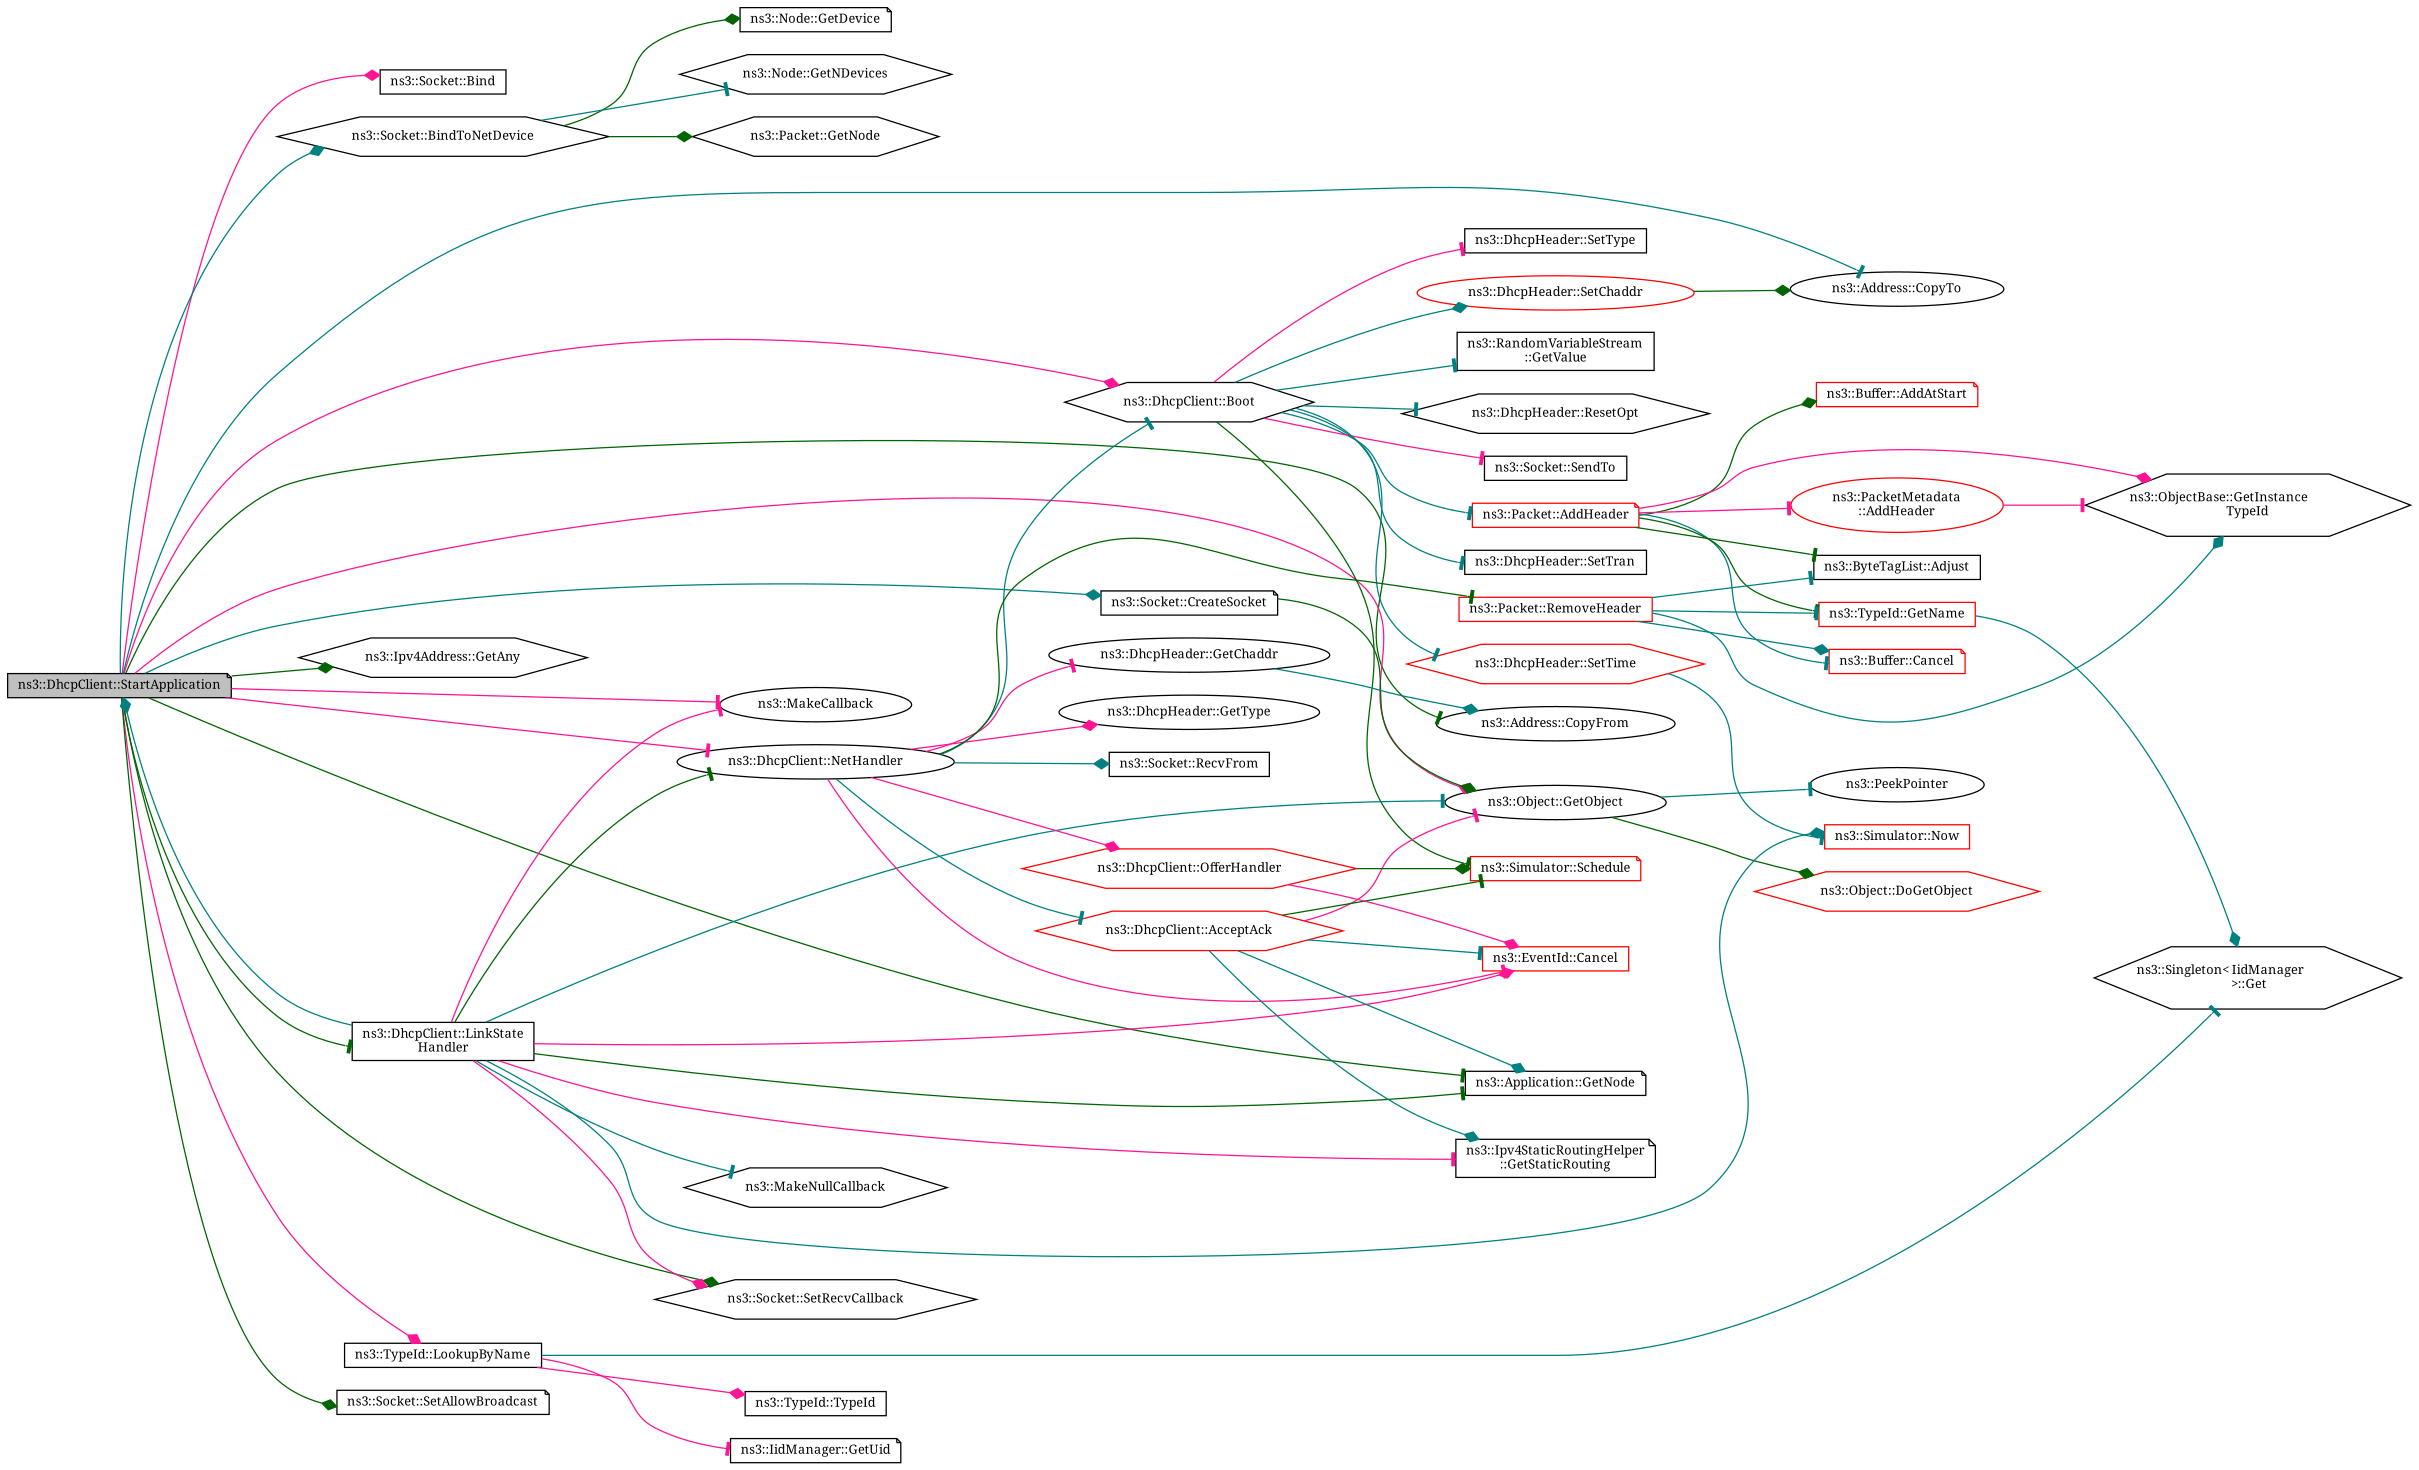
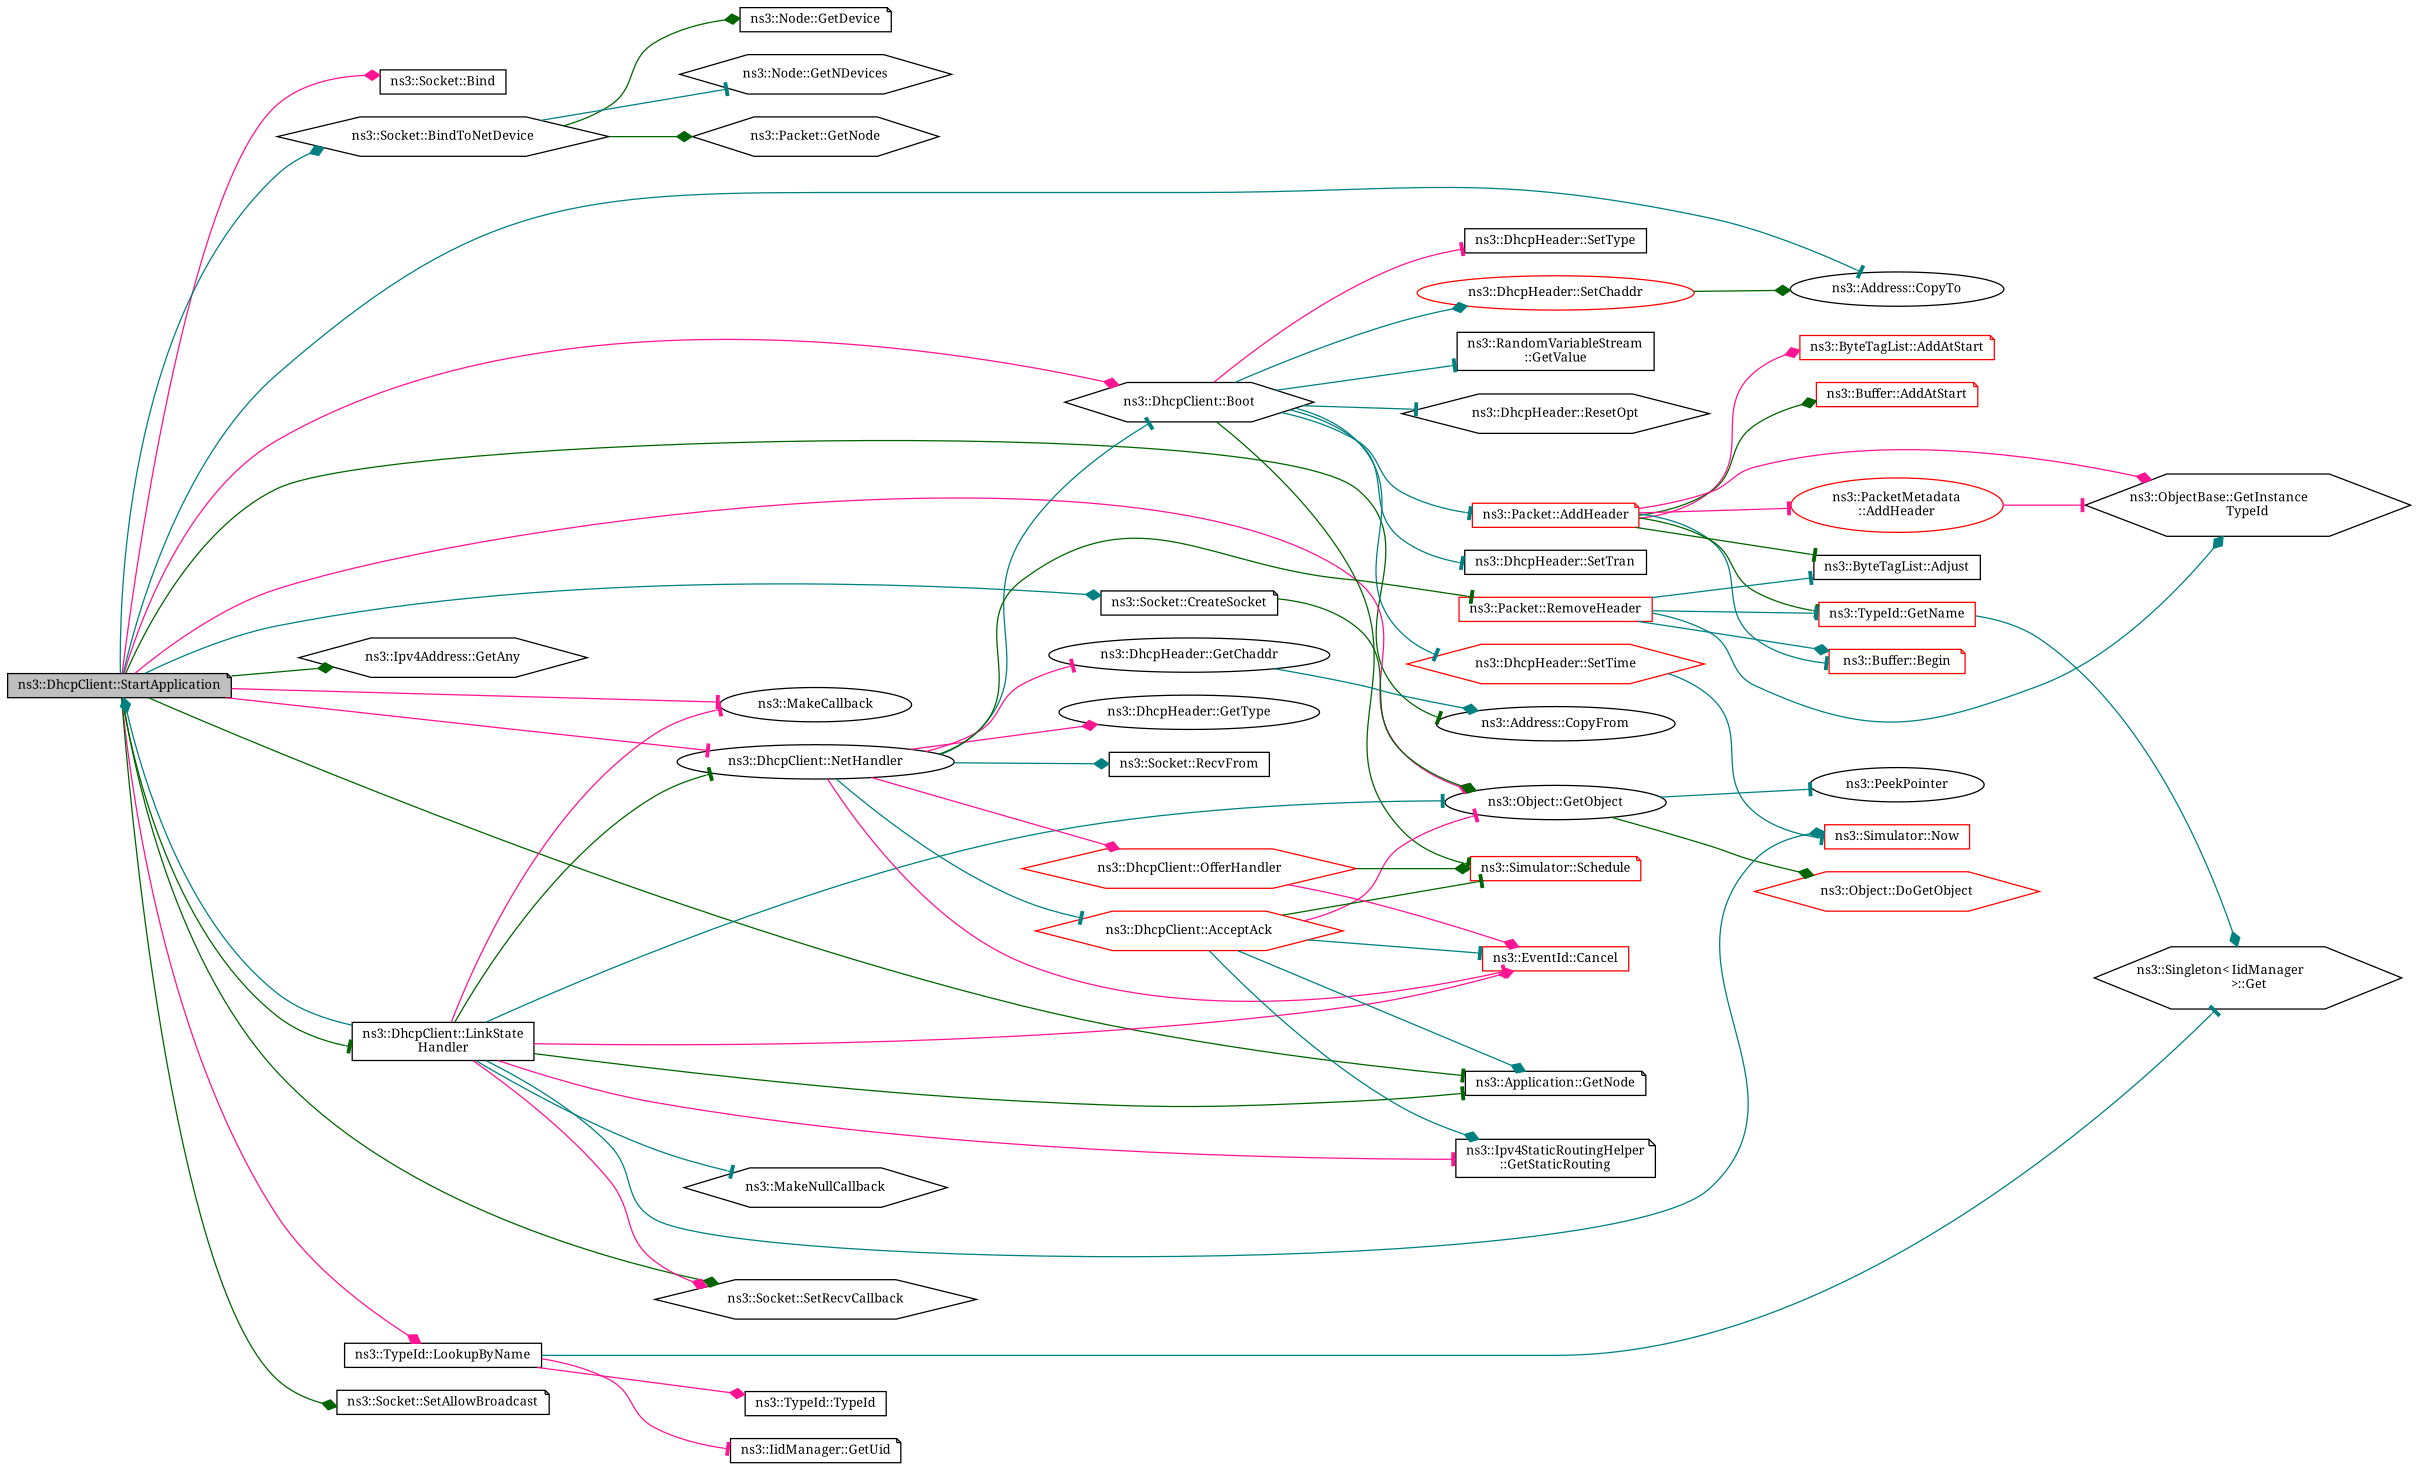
none -> (1897, 348)
(1556, 468) -> none
(1897, 661) -> (1897, 661)
